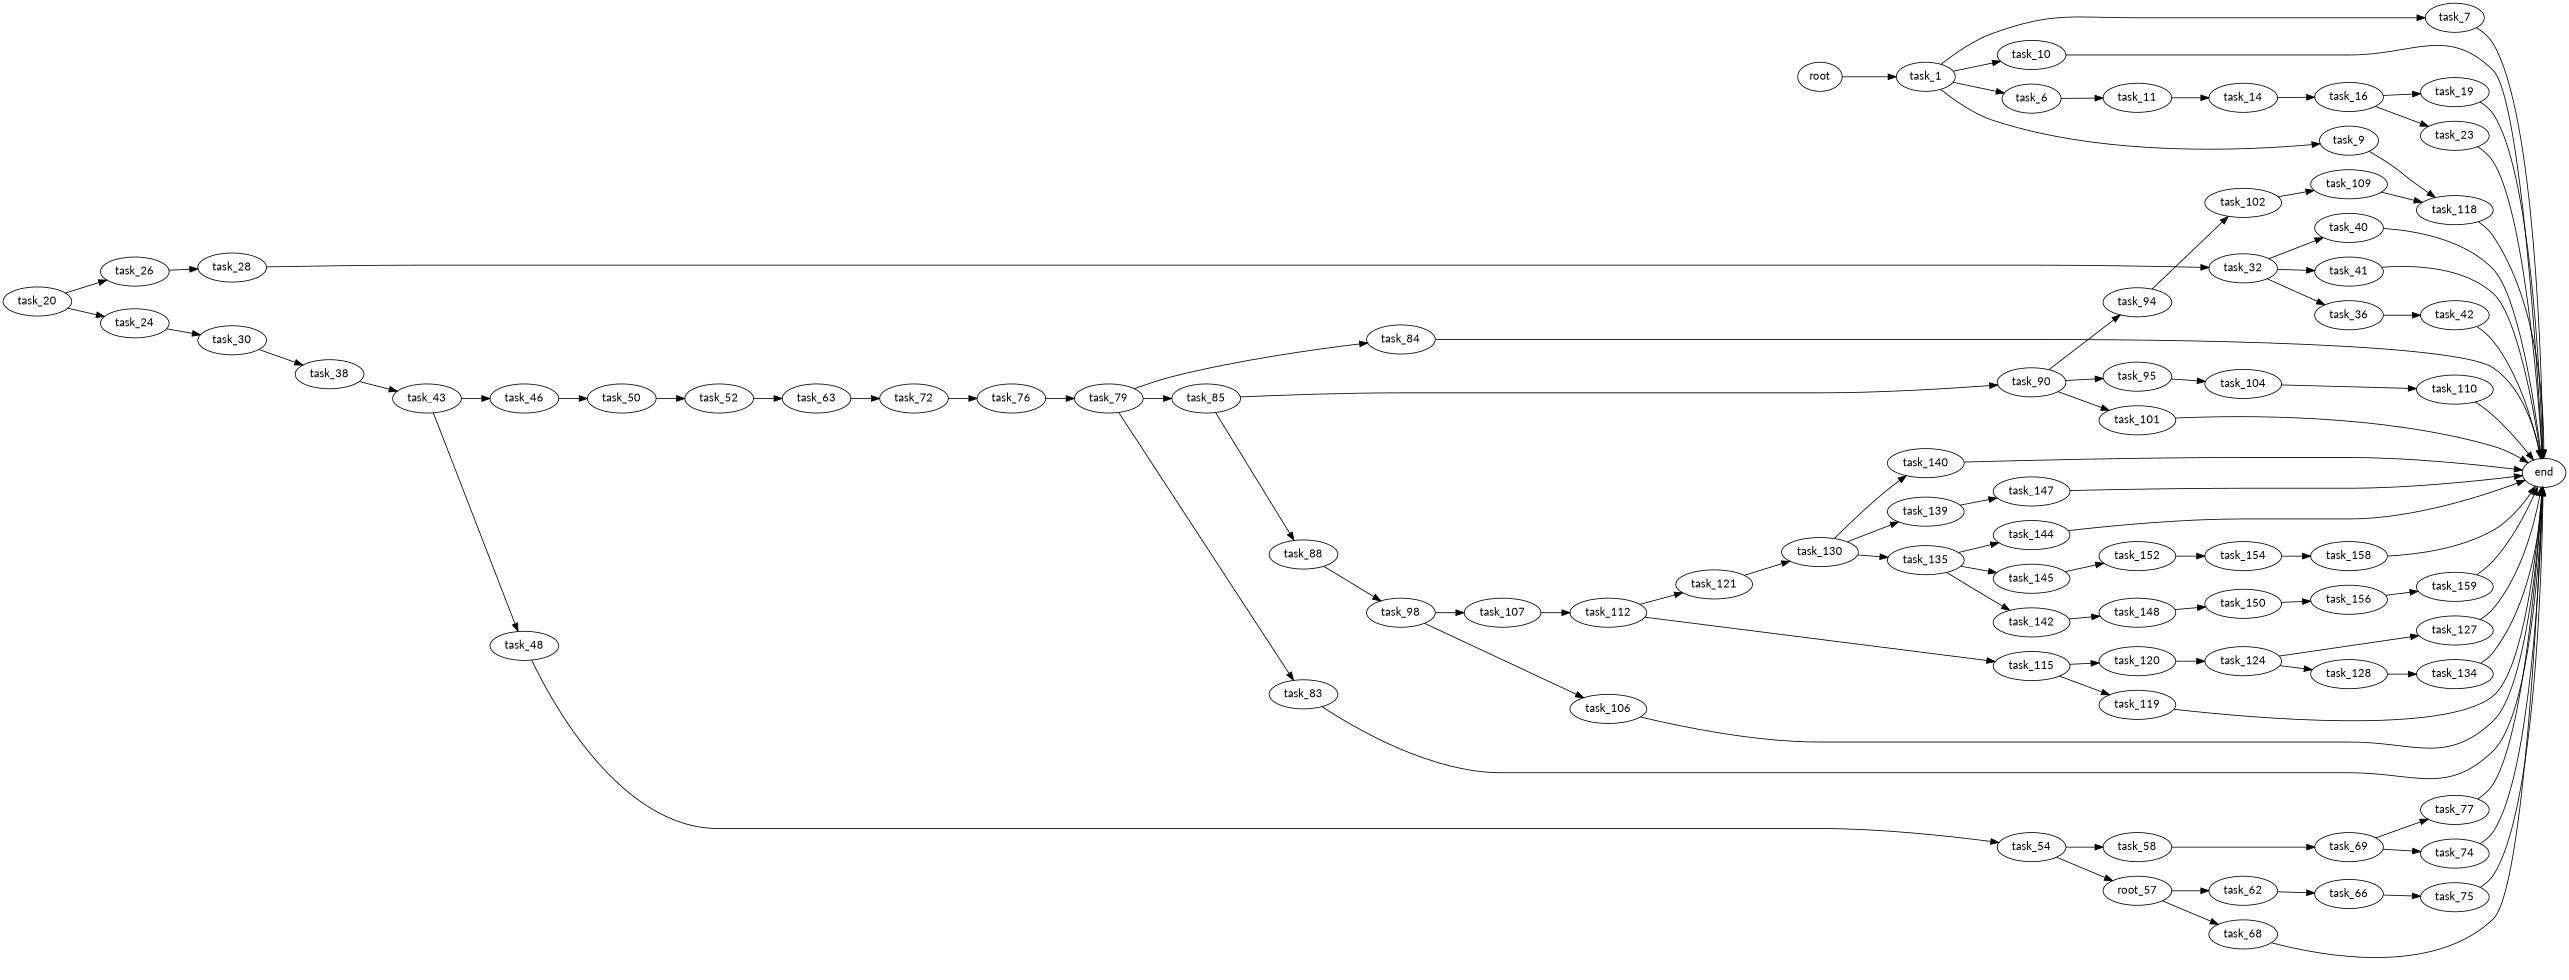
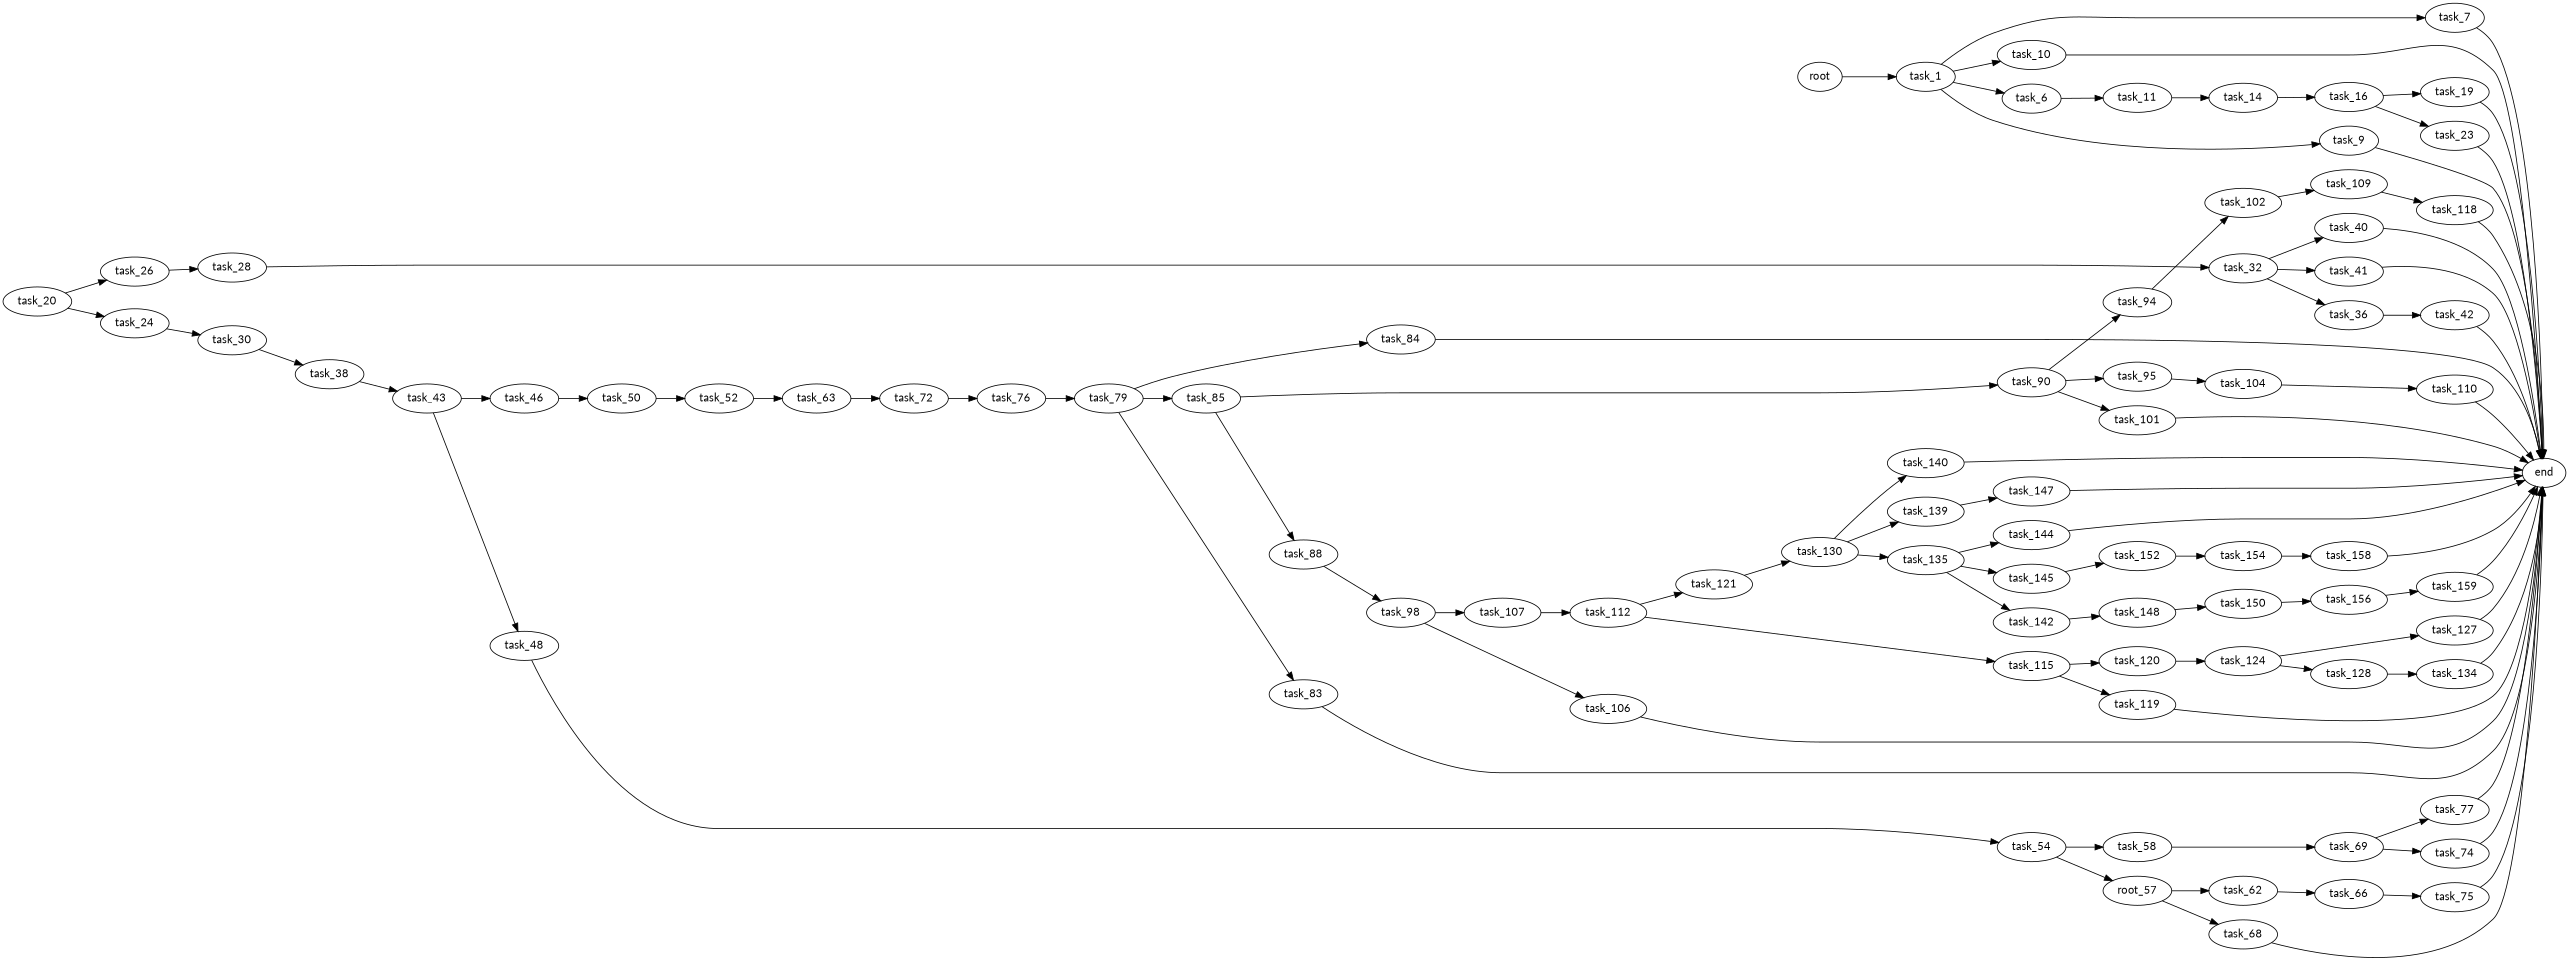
(2399, 171) -> (2505, 208)
